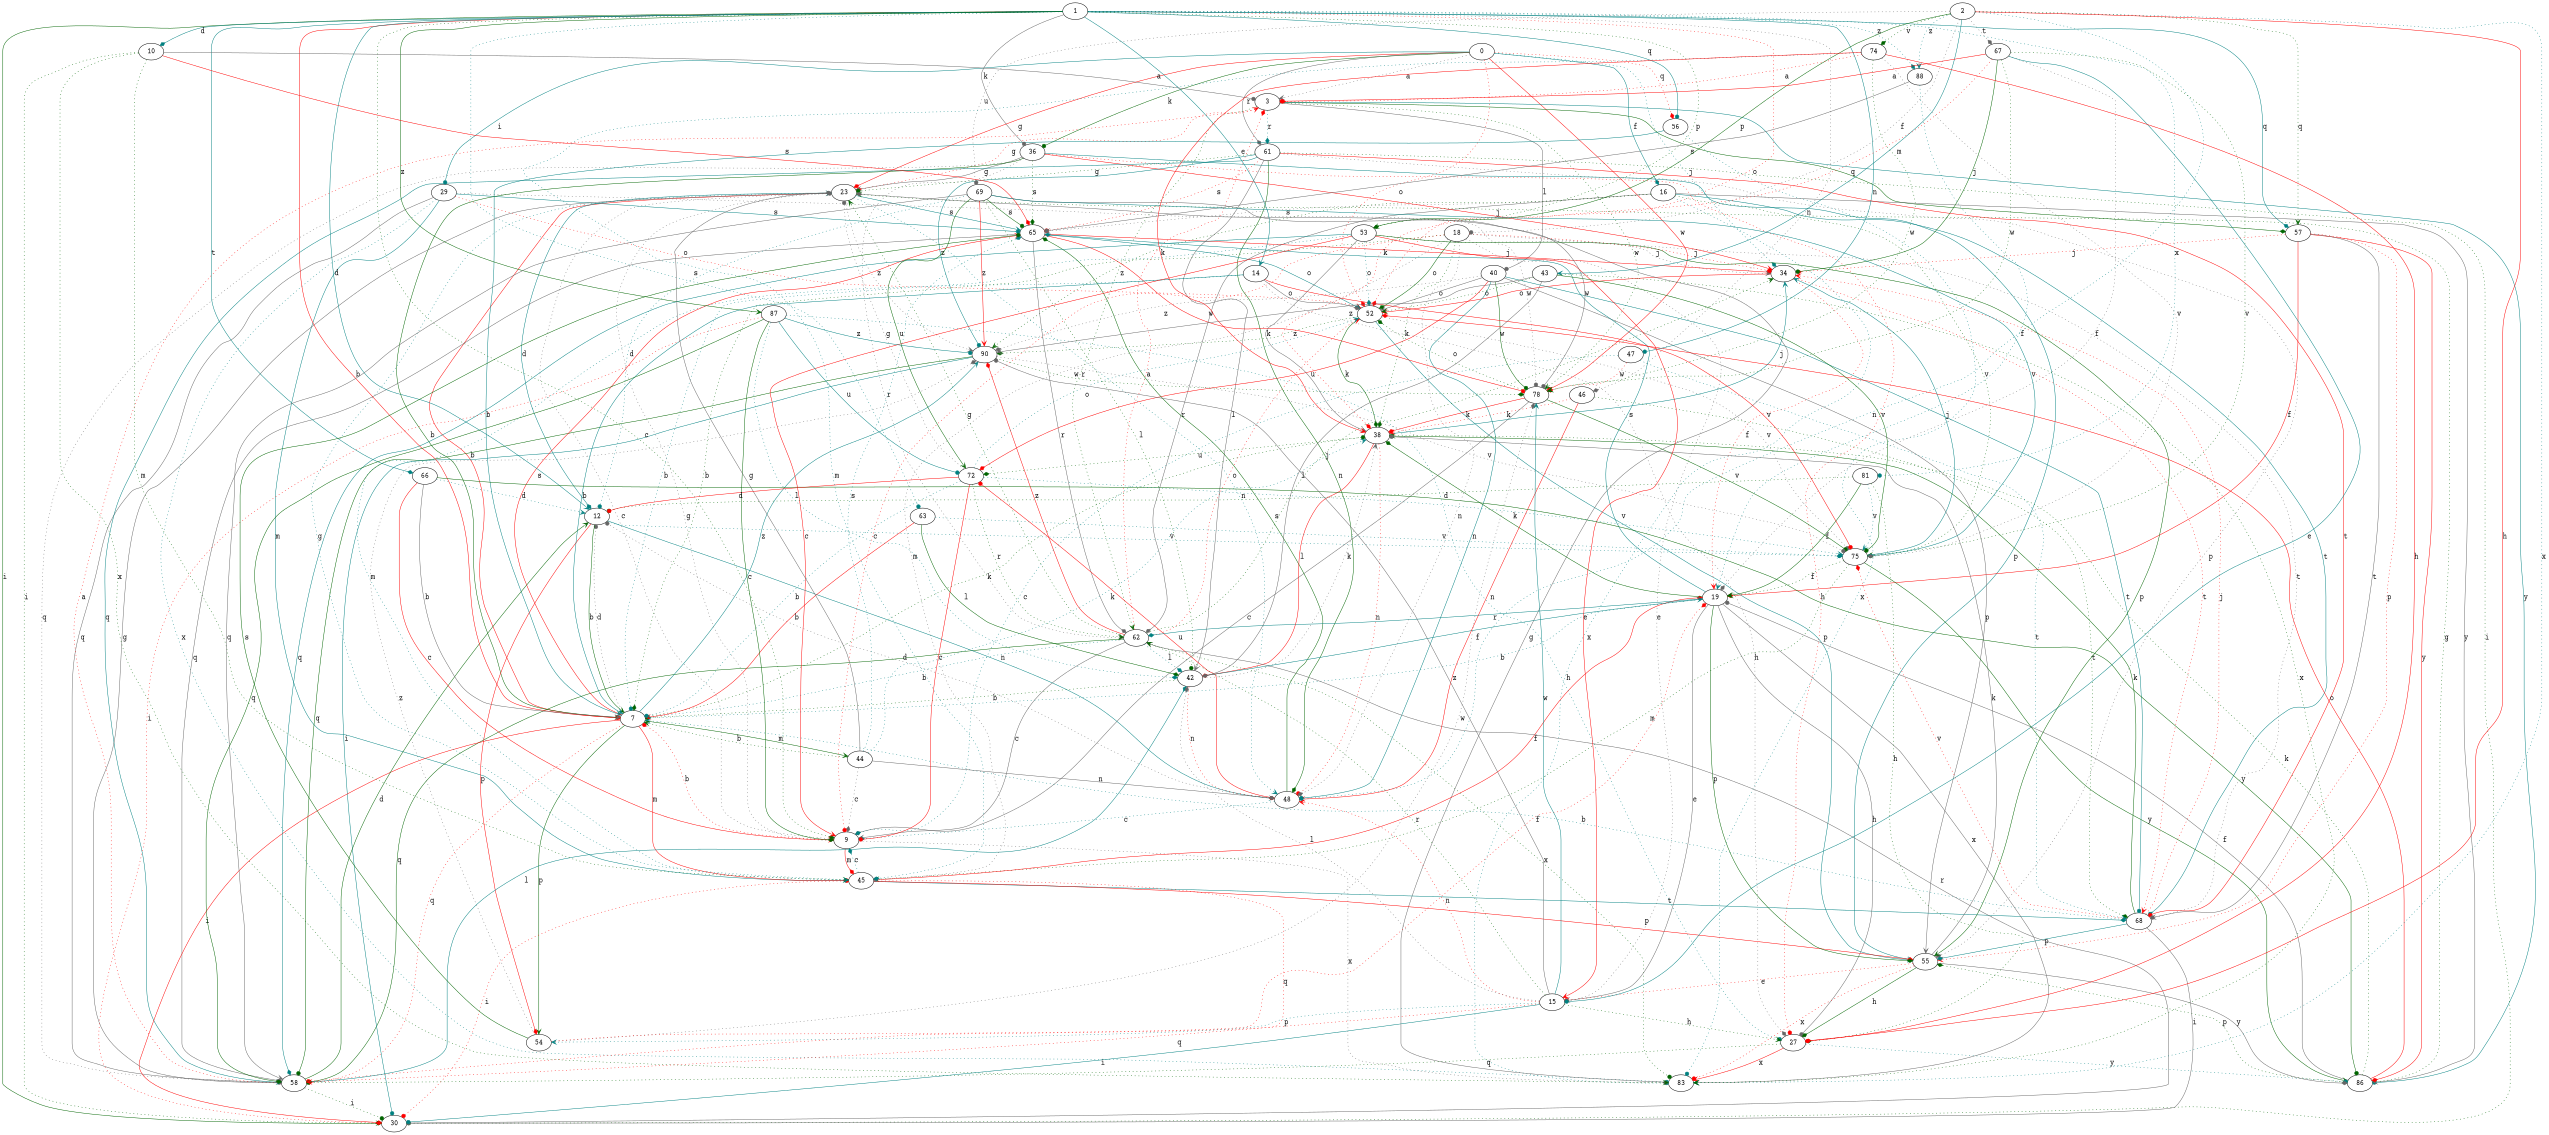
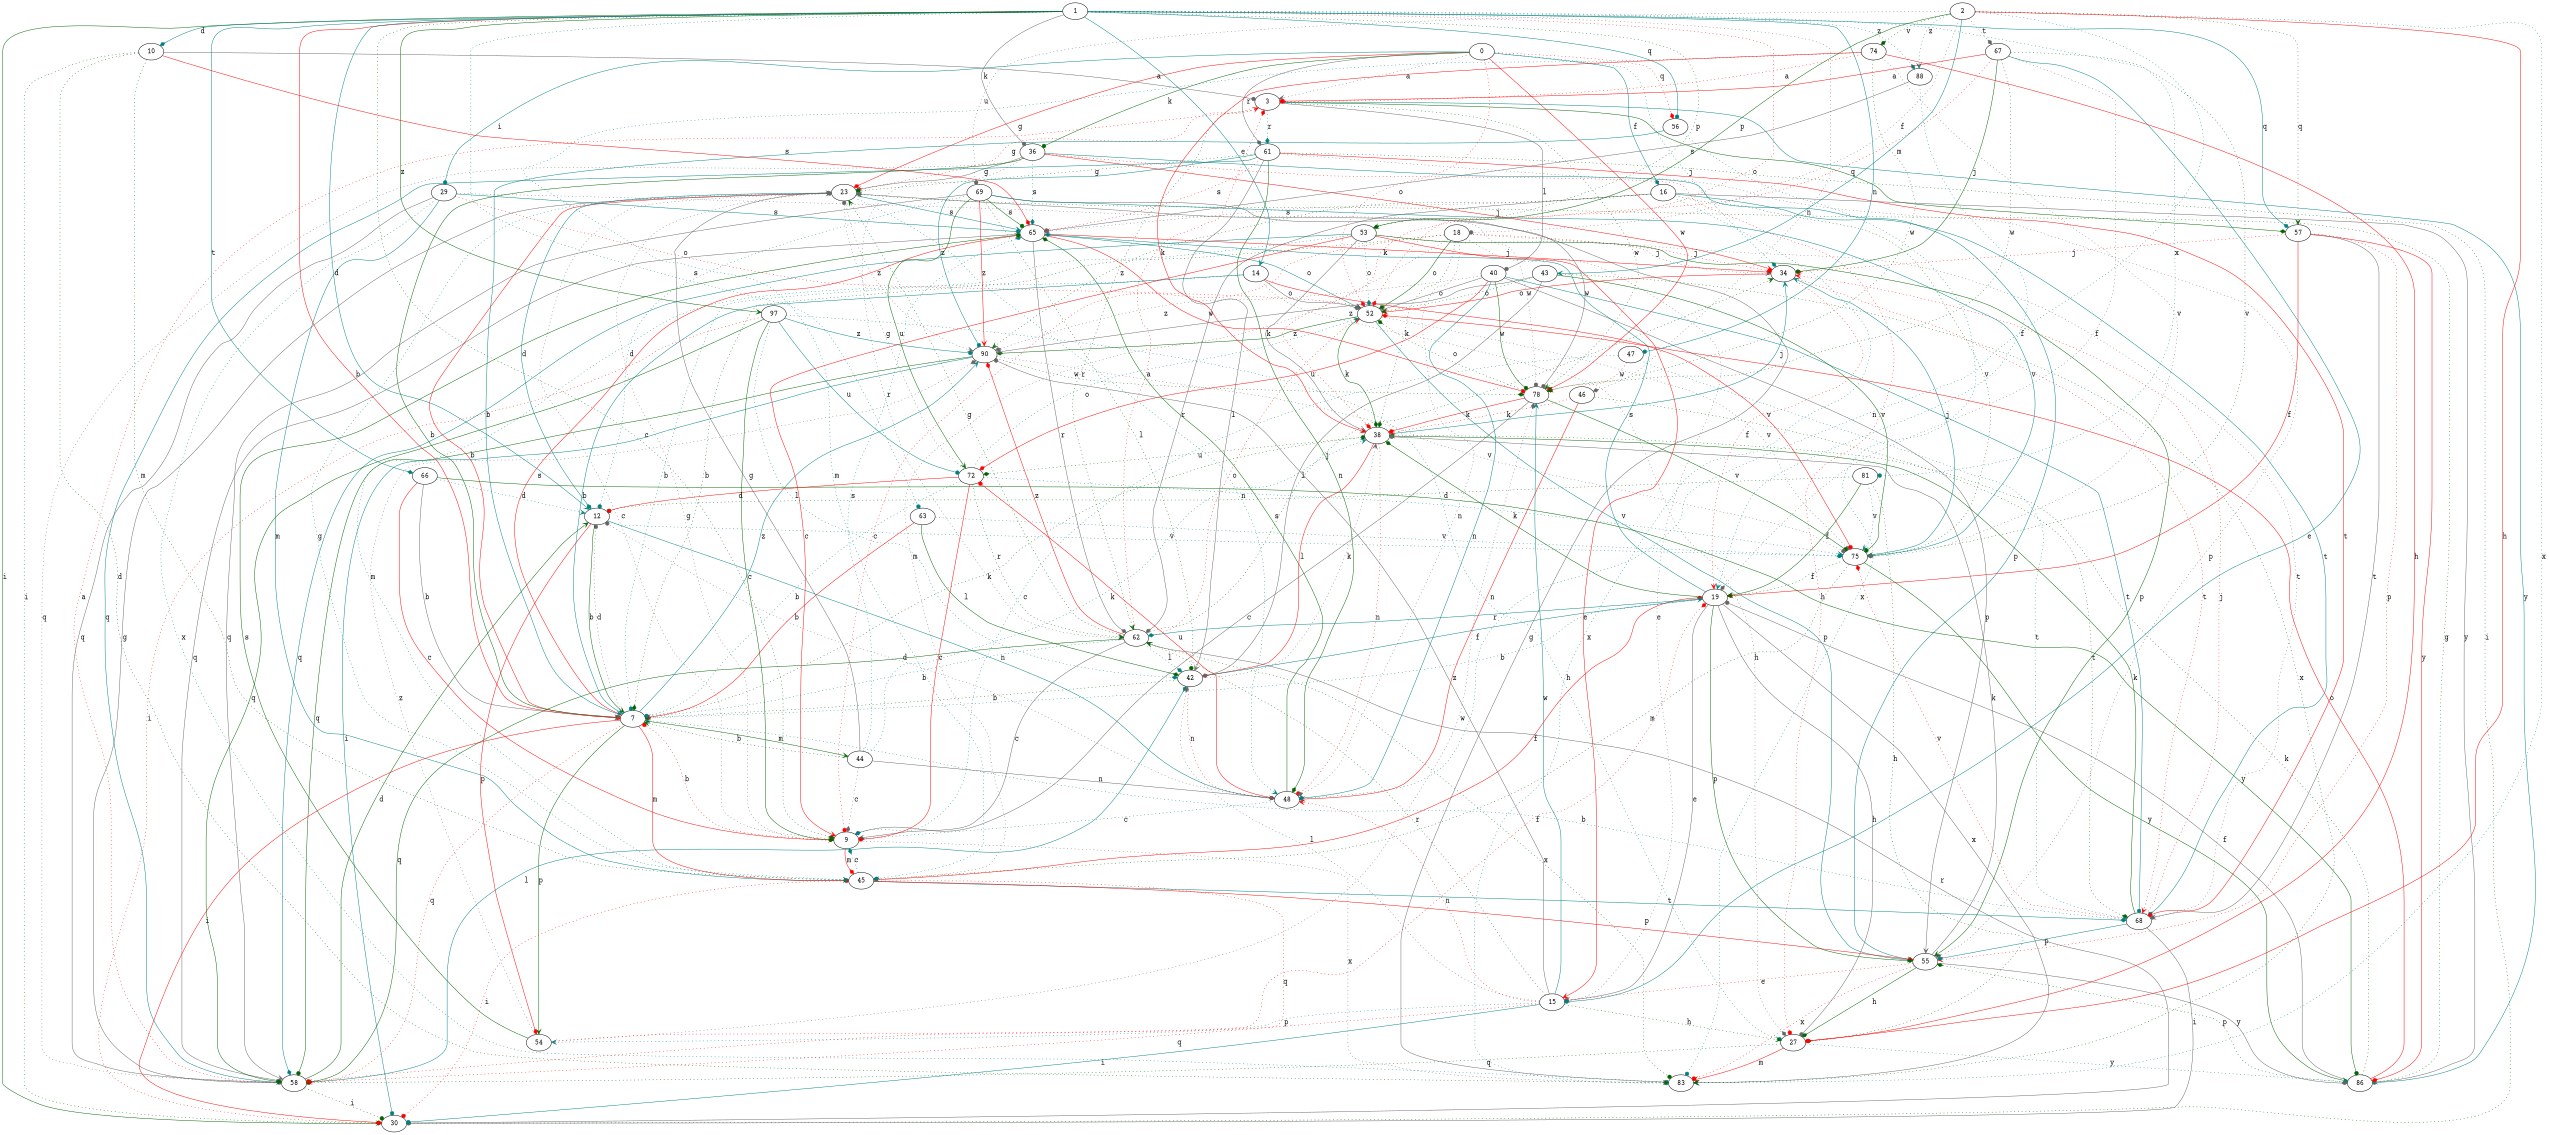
(1032, 190) -> (1032, 190)
(774, 314) -> (774, 314)
(1155, 345) -> (1155, 345)
(120, 577) -> (120, 577)
(1761, 1063) -> (1761, 1063)
